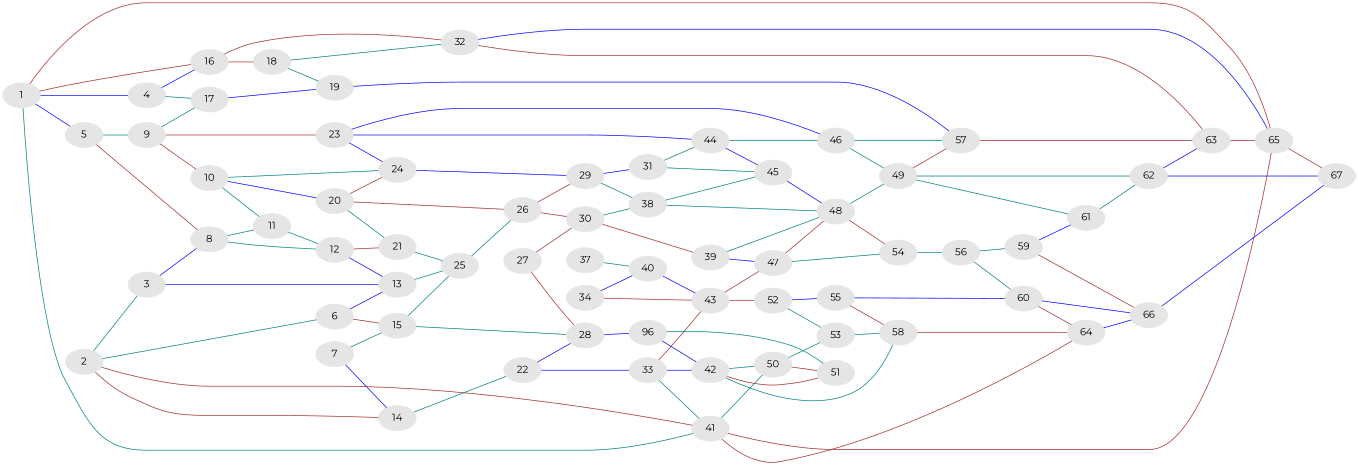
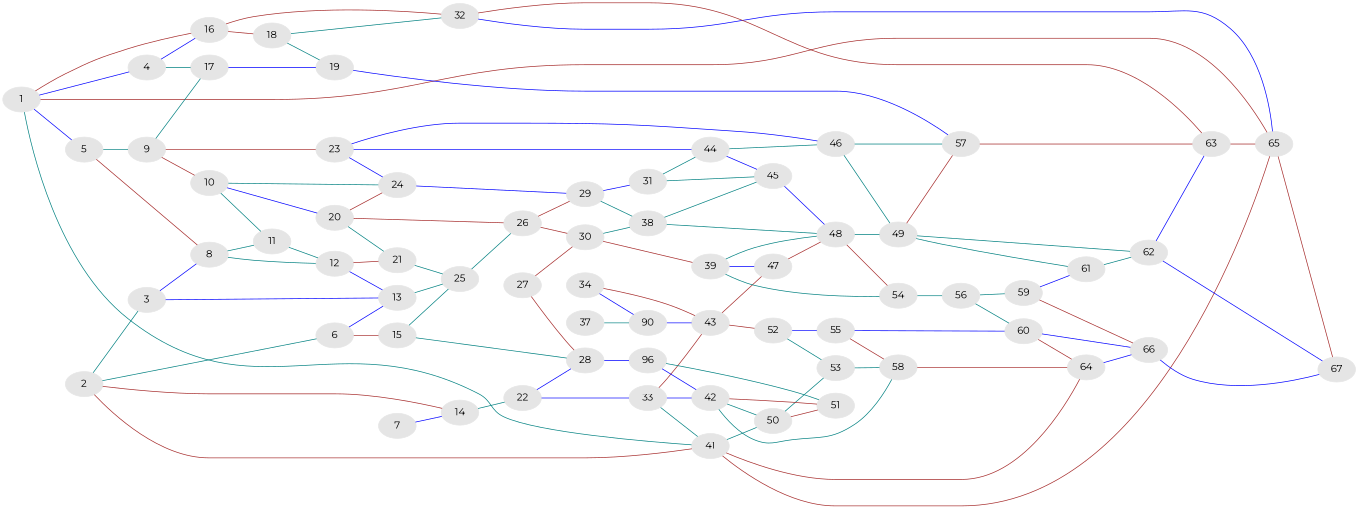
(836, 258) -> (801, 293)
(648, 269) -> (648, 323)
(366, 340) -> none
